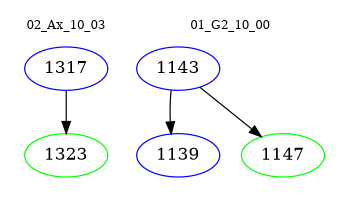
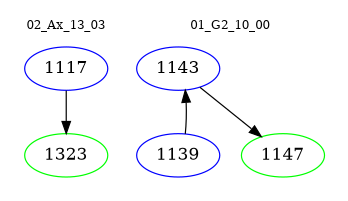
(66, 26) -> (66, 26)
(66, 69) -> (66, 69)
(170, 106) -> (186, 118)
